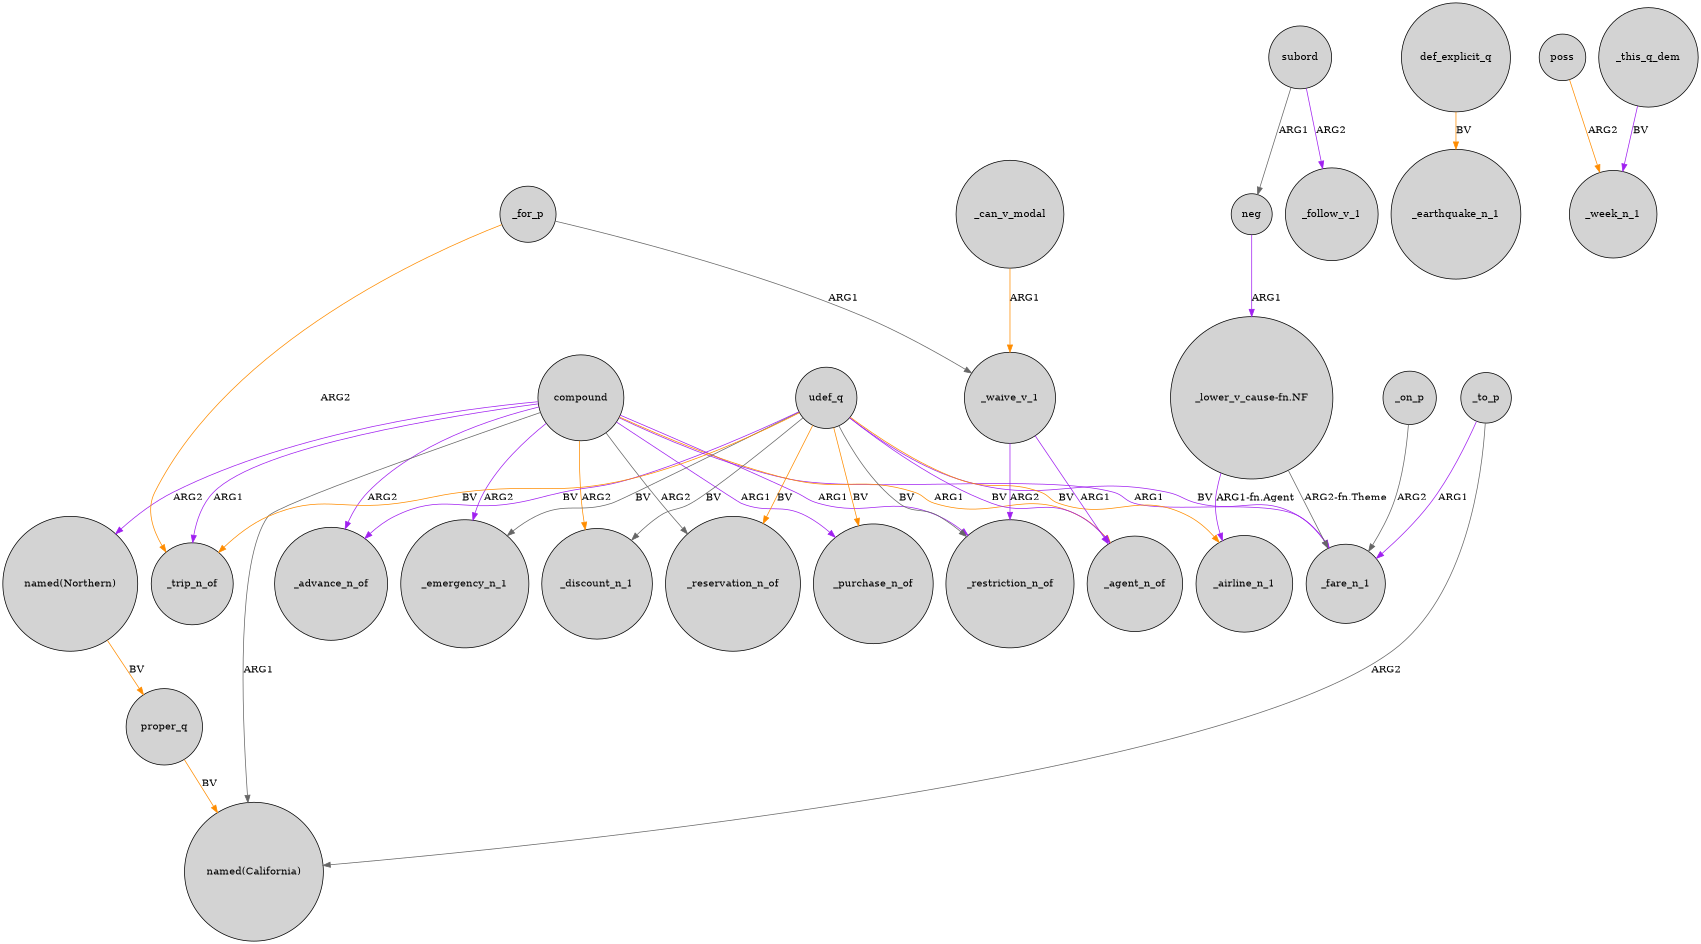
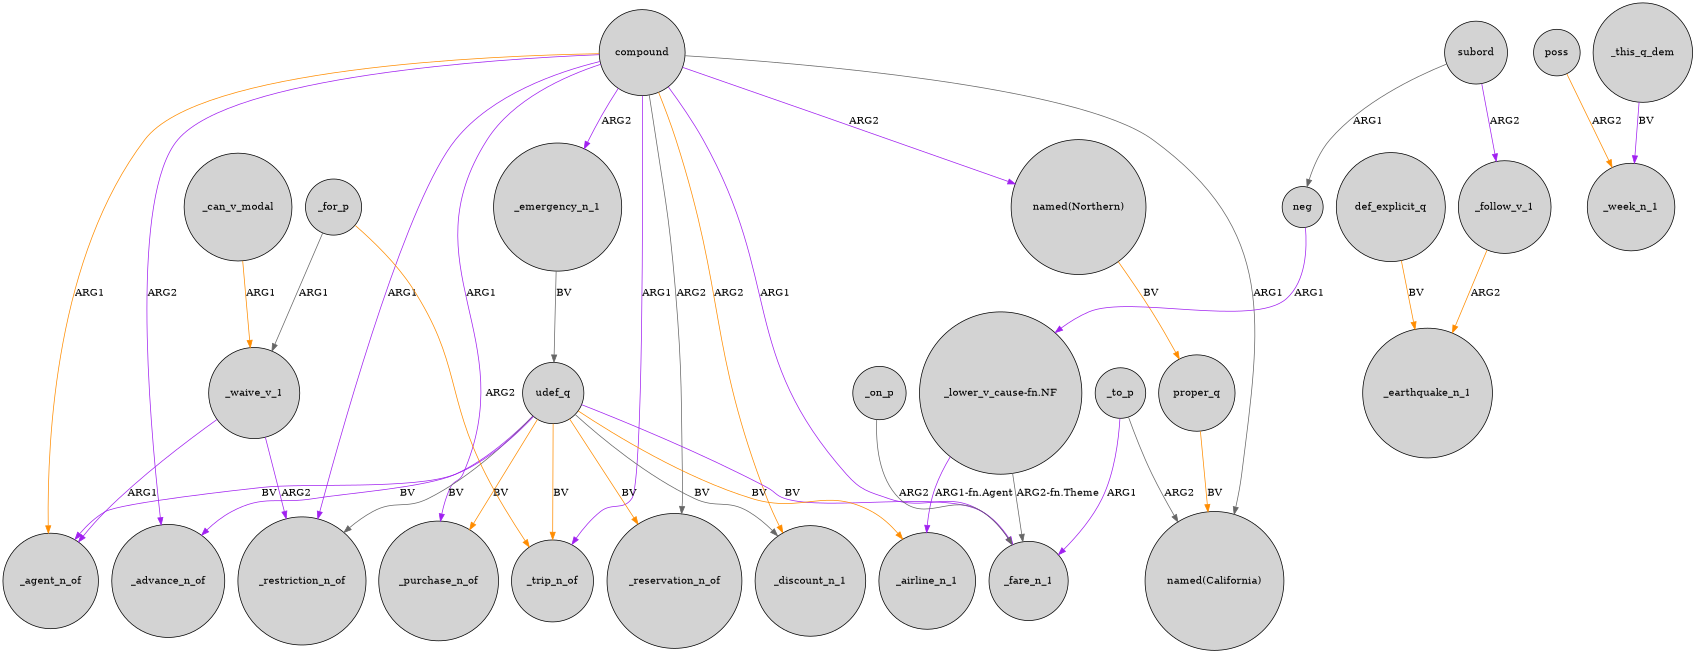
none -> (1471, 288)
(659, 481) -> (555, 313)
